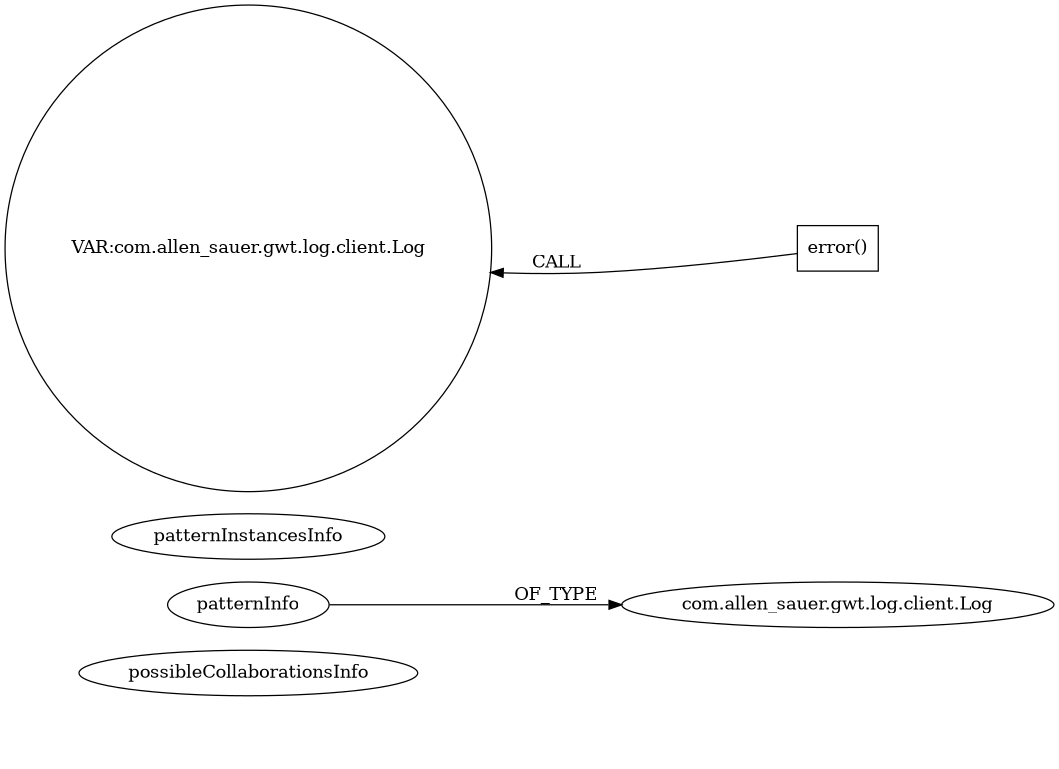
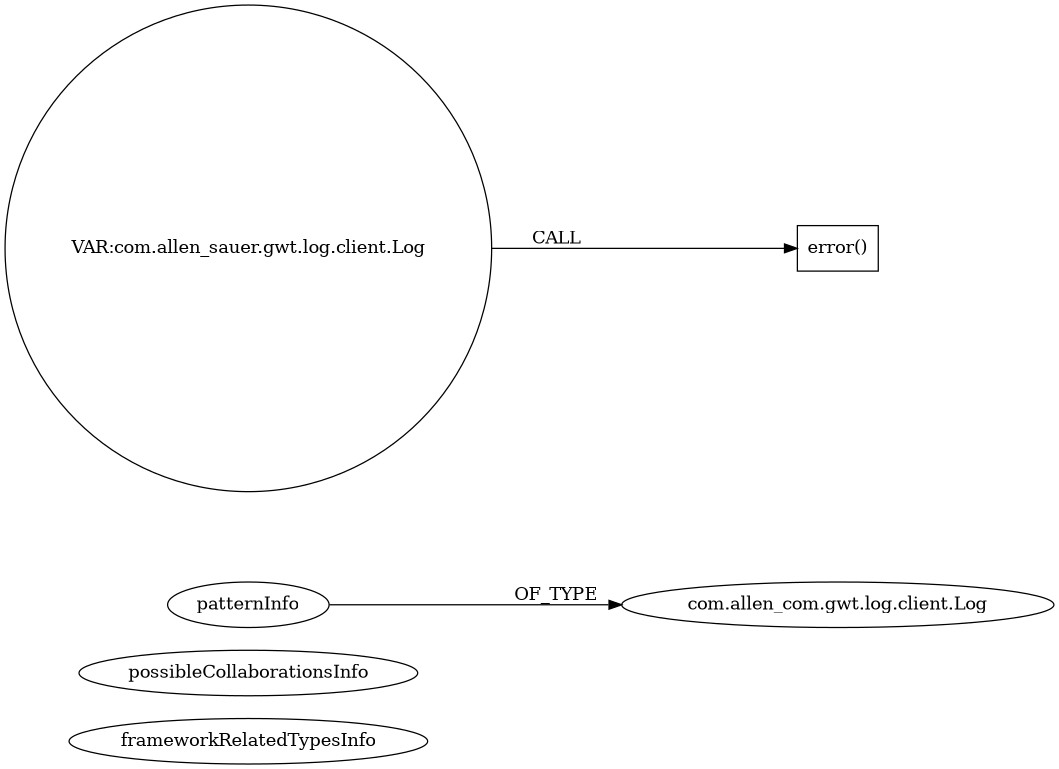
(651, 269) -> (638, 248)
(248, 537) -> none
(838, 605) -> (838, 605)
none -> (248, 741)
